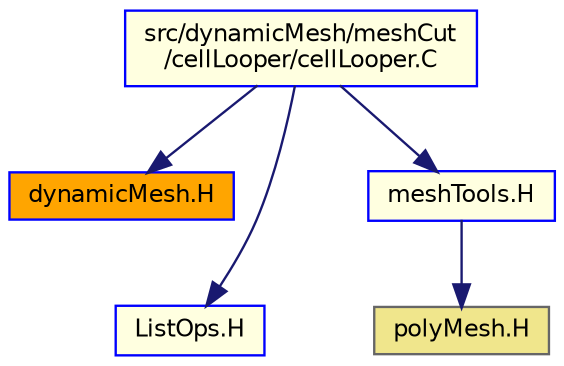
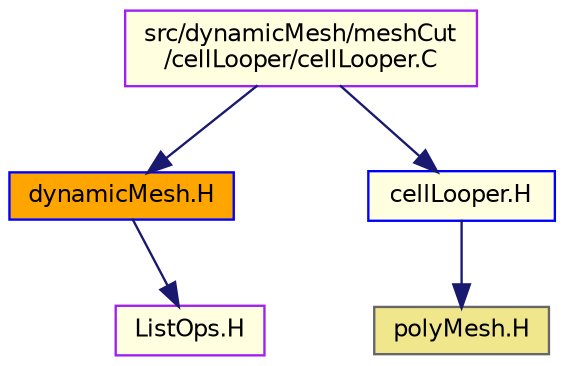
(301, 48) -> (301, 48)
(268, 190) -> (150, 252)
(462, 196) -> (462, 196)
(190, 331) -> (190, 331)
